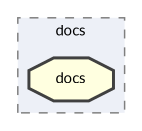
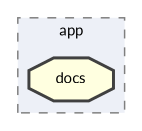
(71, 32) -> (71, 32)
